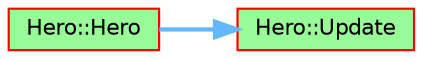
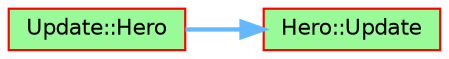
(84, 29) -> (97, 29)
